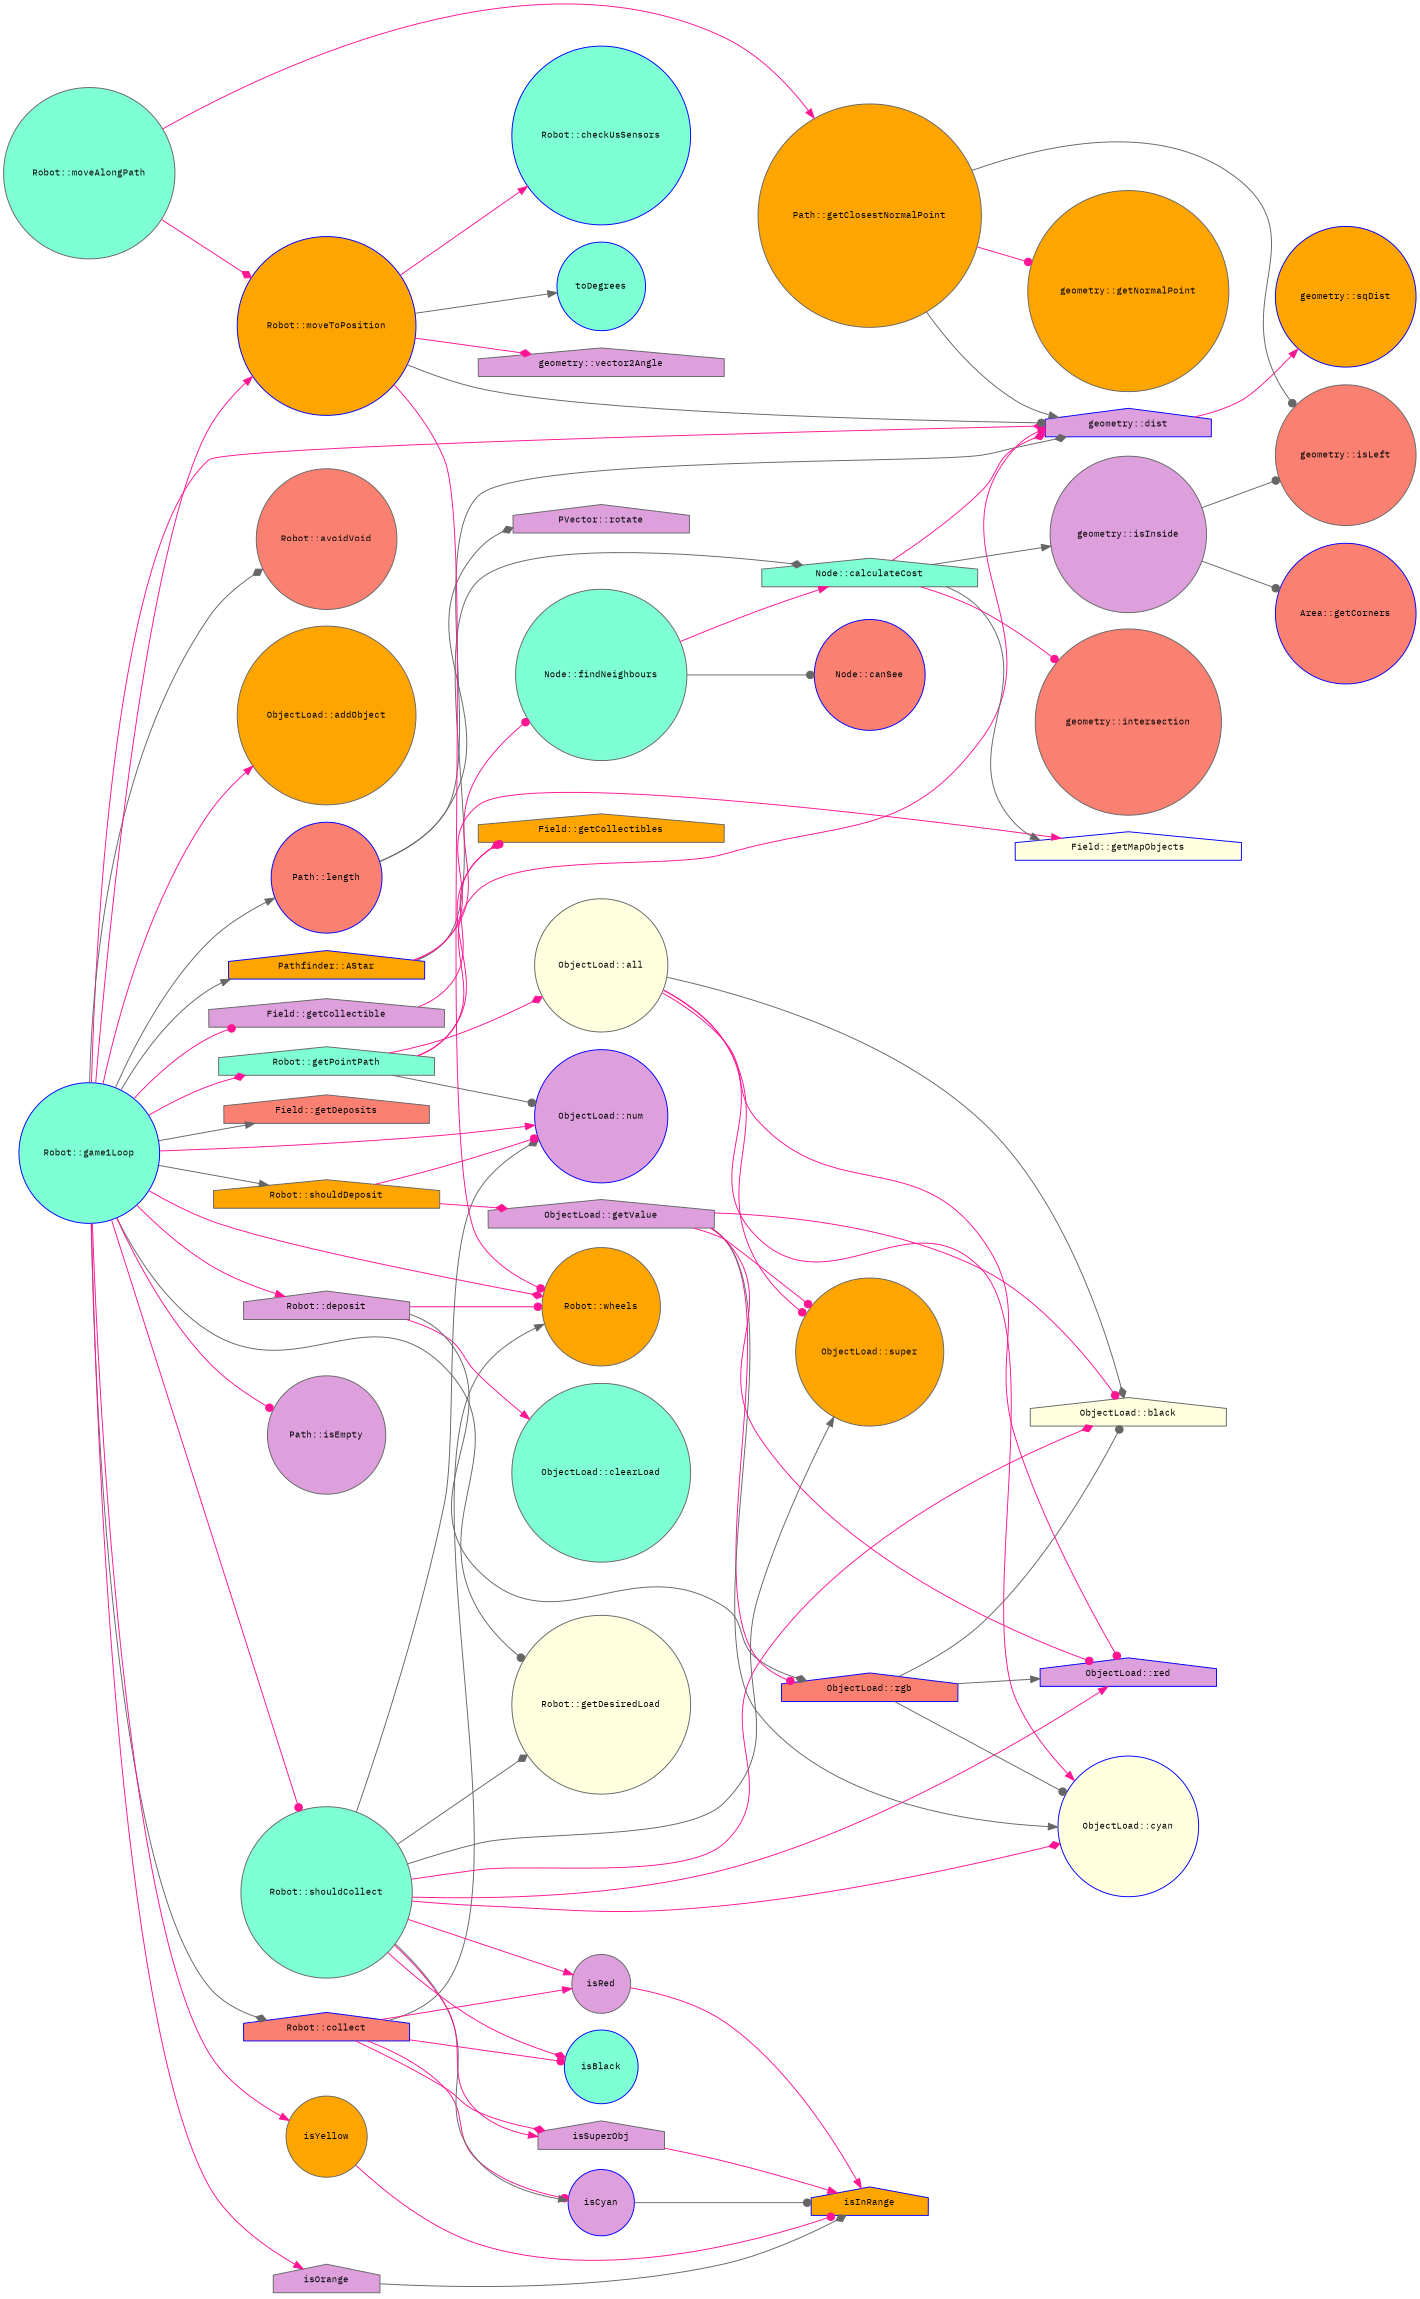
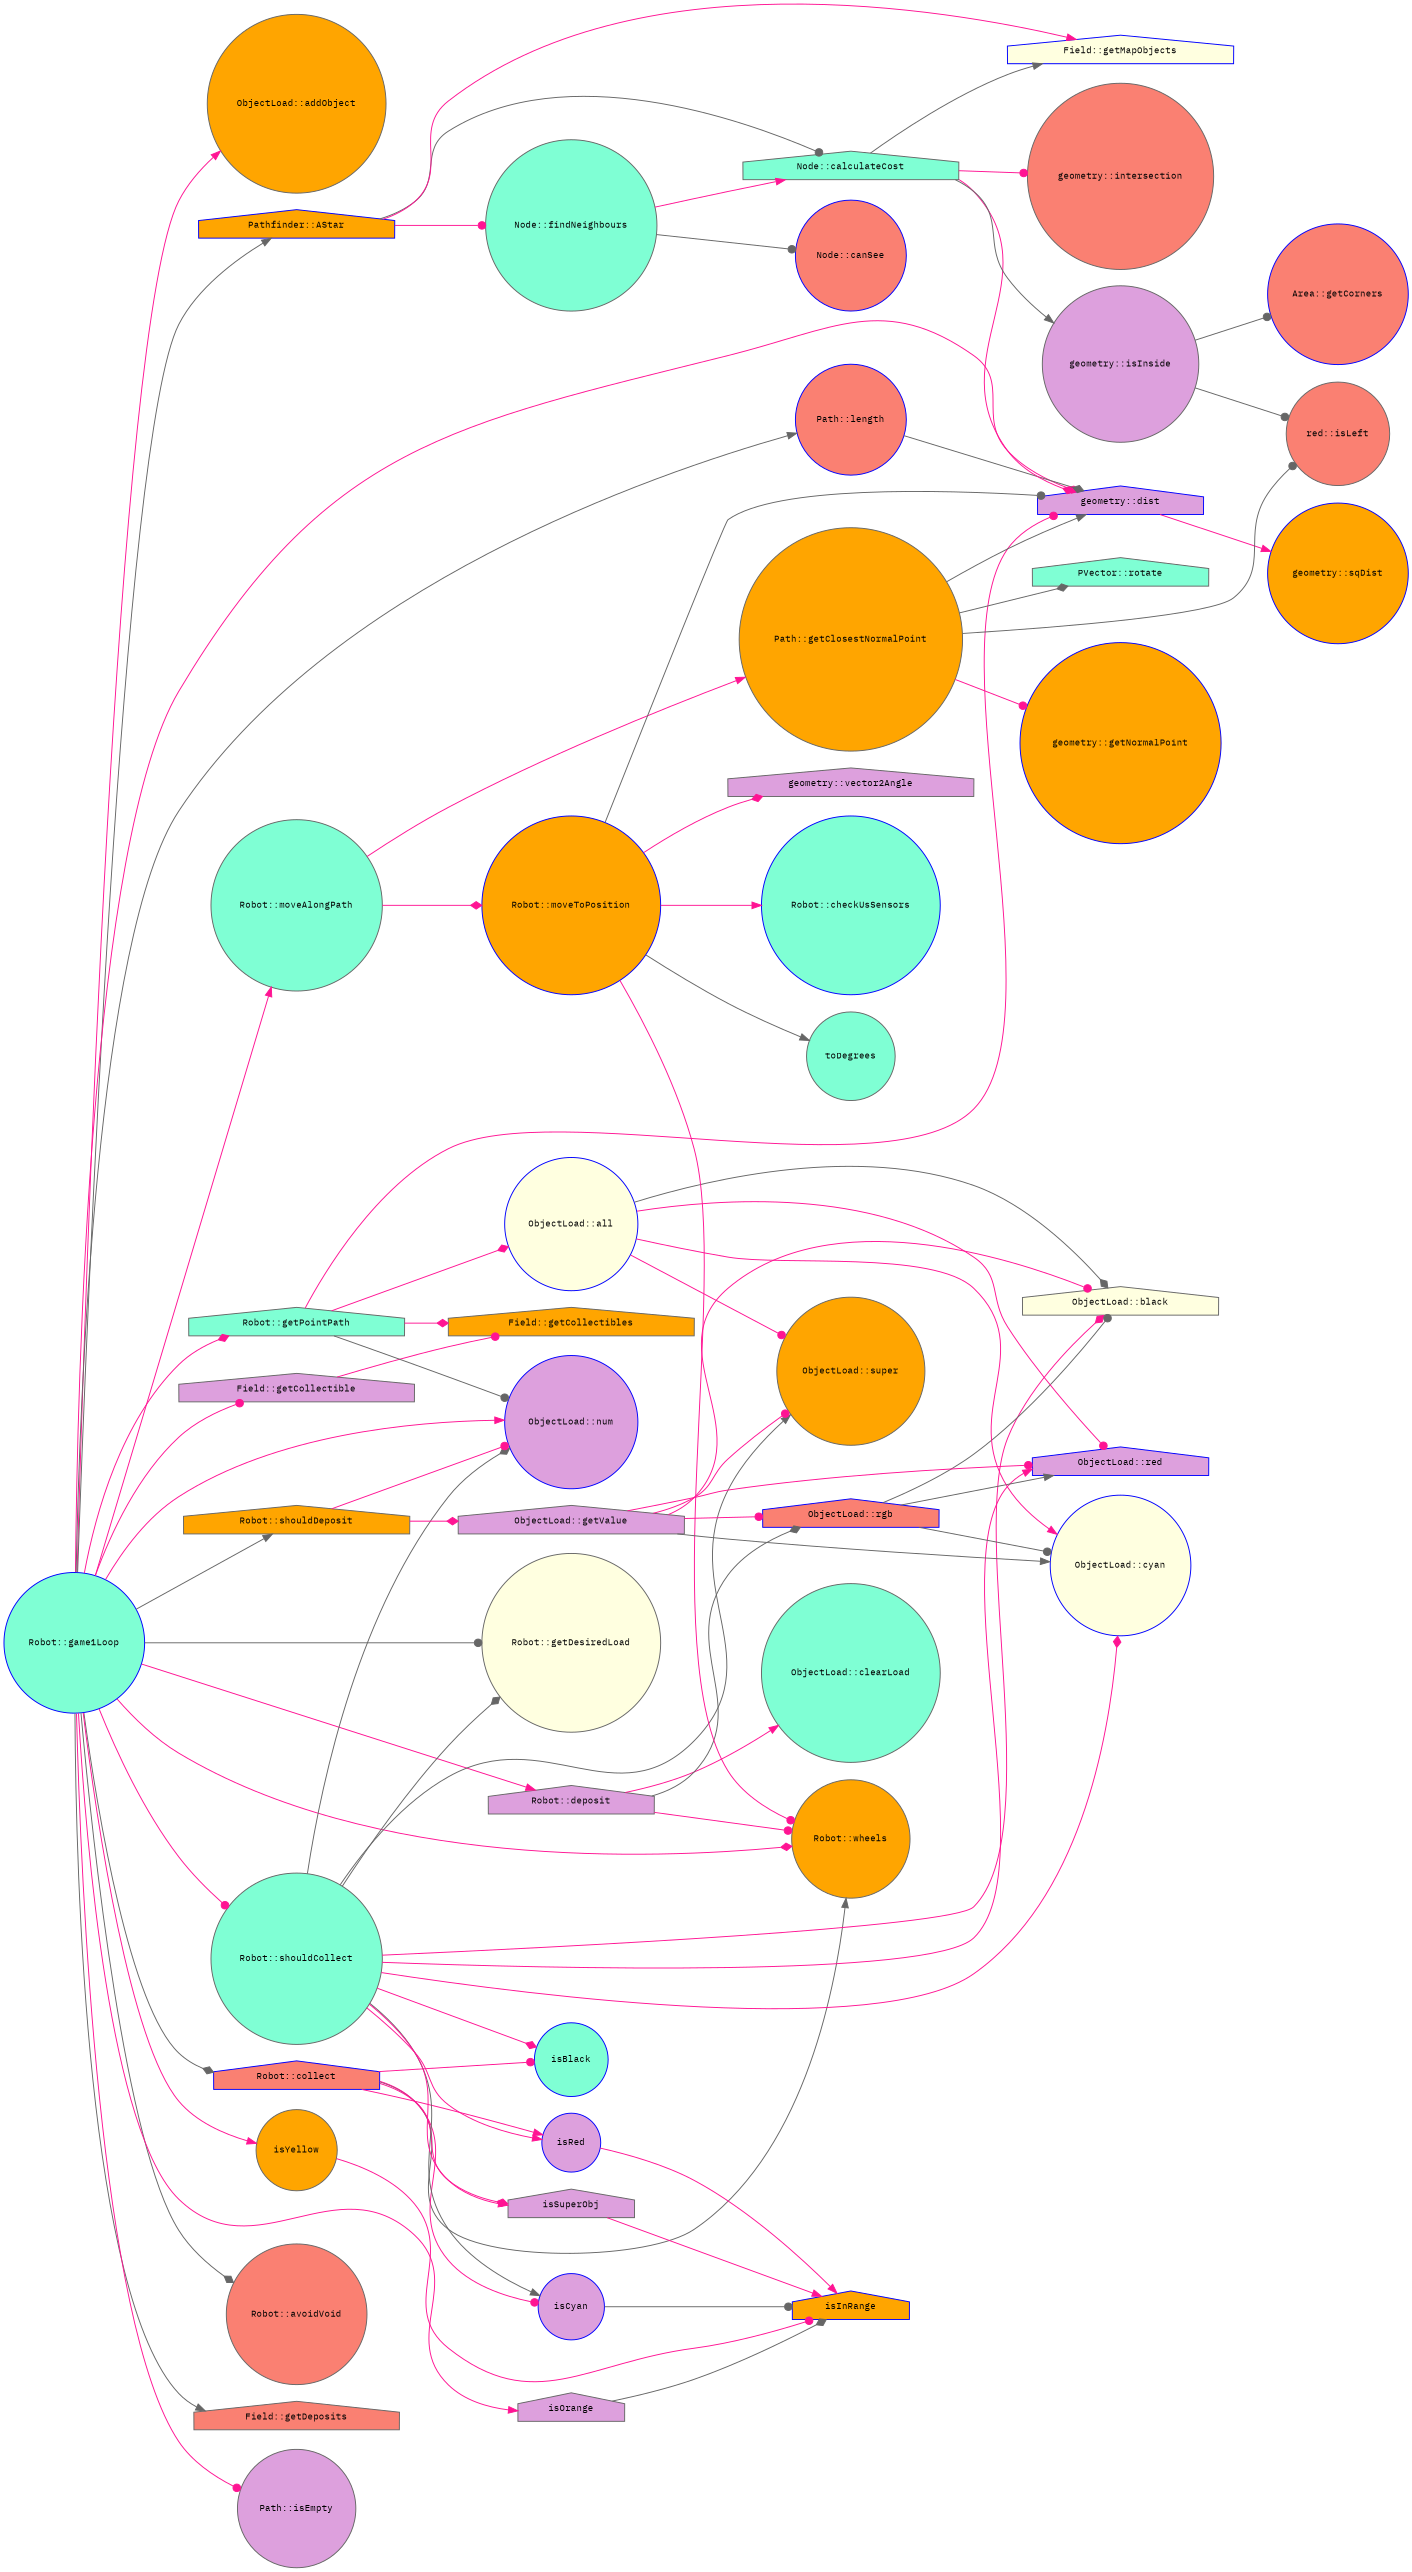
(601, 286) -> (851, 1056)
(1128, 291) -> (1121, 743)
(1346, 455) -> (1338, 434)
(601, 520) -> (1121, 573)
(466, 602) -> (573, 97)
(136, 723) -> (182, 1286)
(465, 725) -> (1008, 601)
(601, 965) -> (571, 1224)
(601, 1984) -> (571, 2143)
